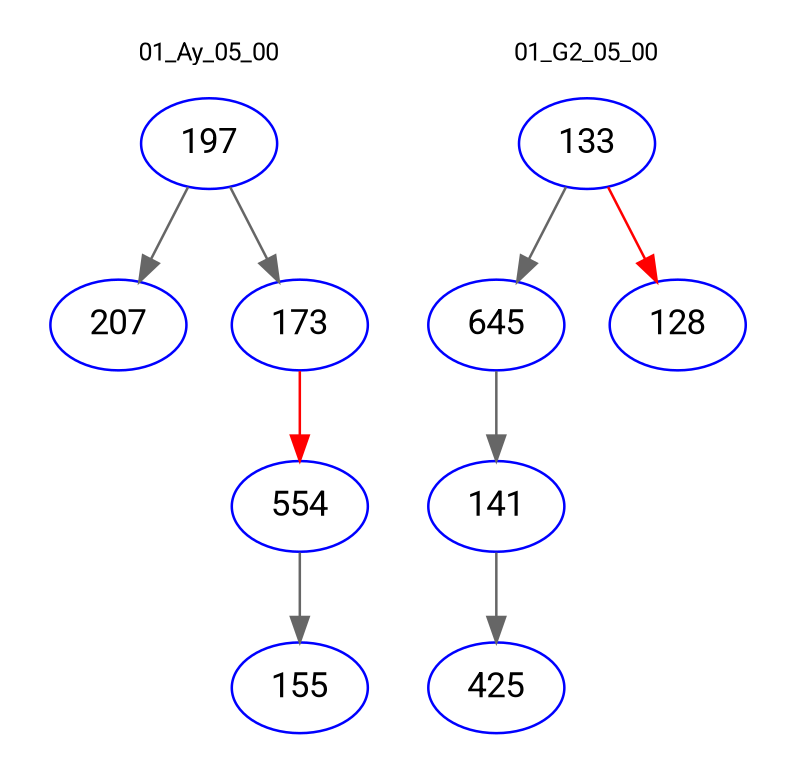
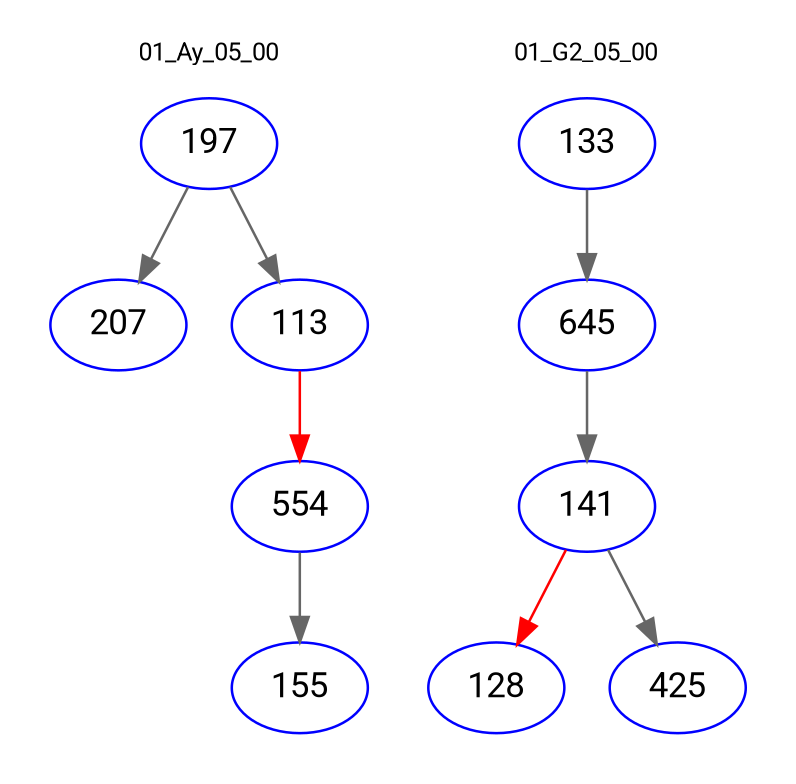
(627, 223) -> (547, 586)
(300, 325) -> (300, 325)
